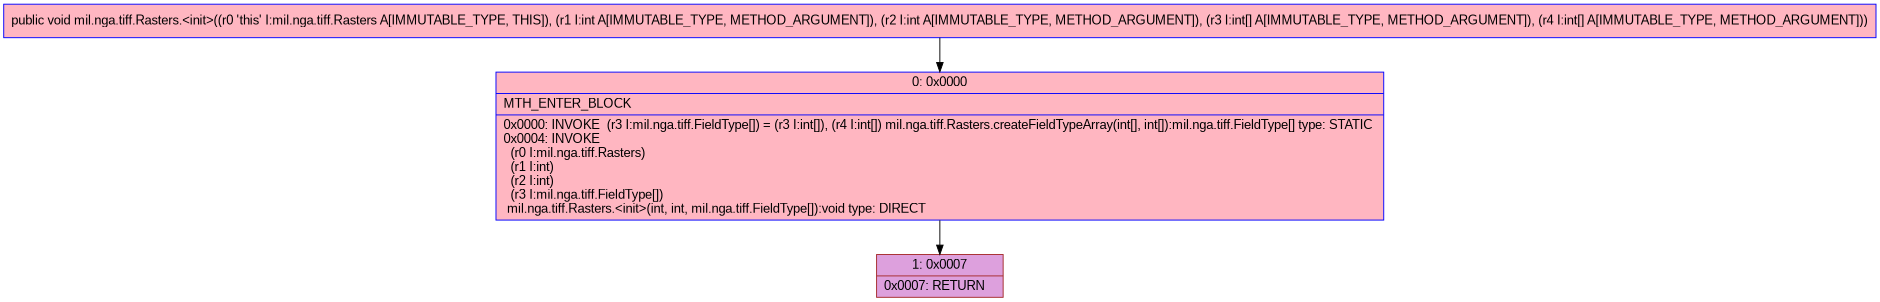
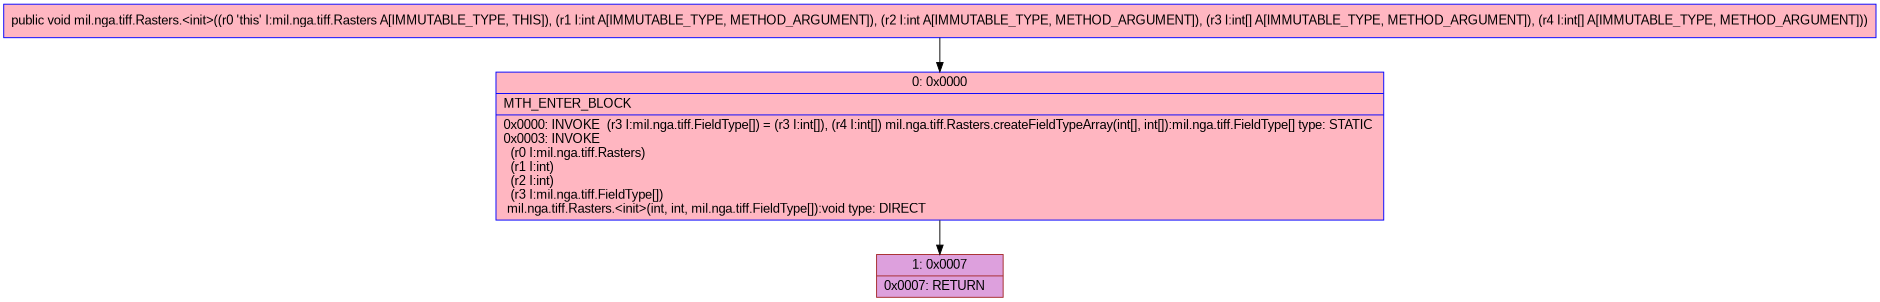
(556, 139) -> (556, 139)
